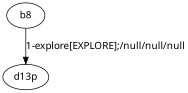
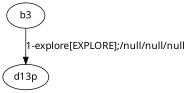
(26, 16) -> (26, 16)
